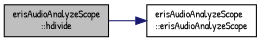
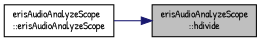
(122, 21) -> (127, 21)
